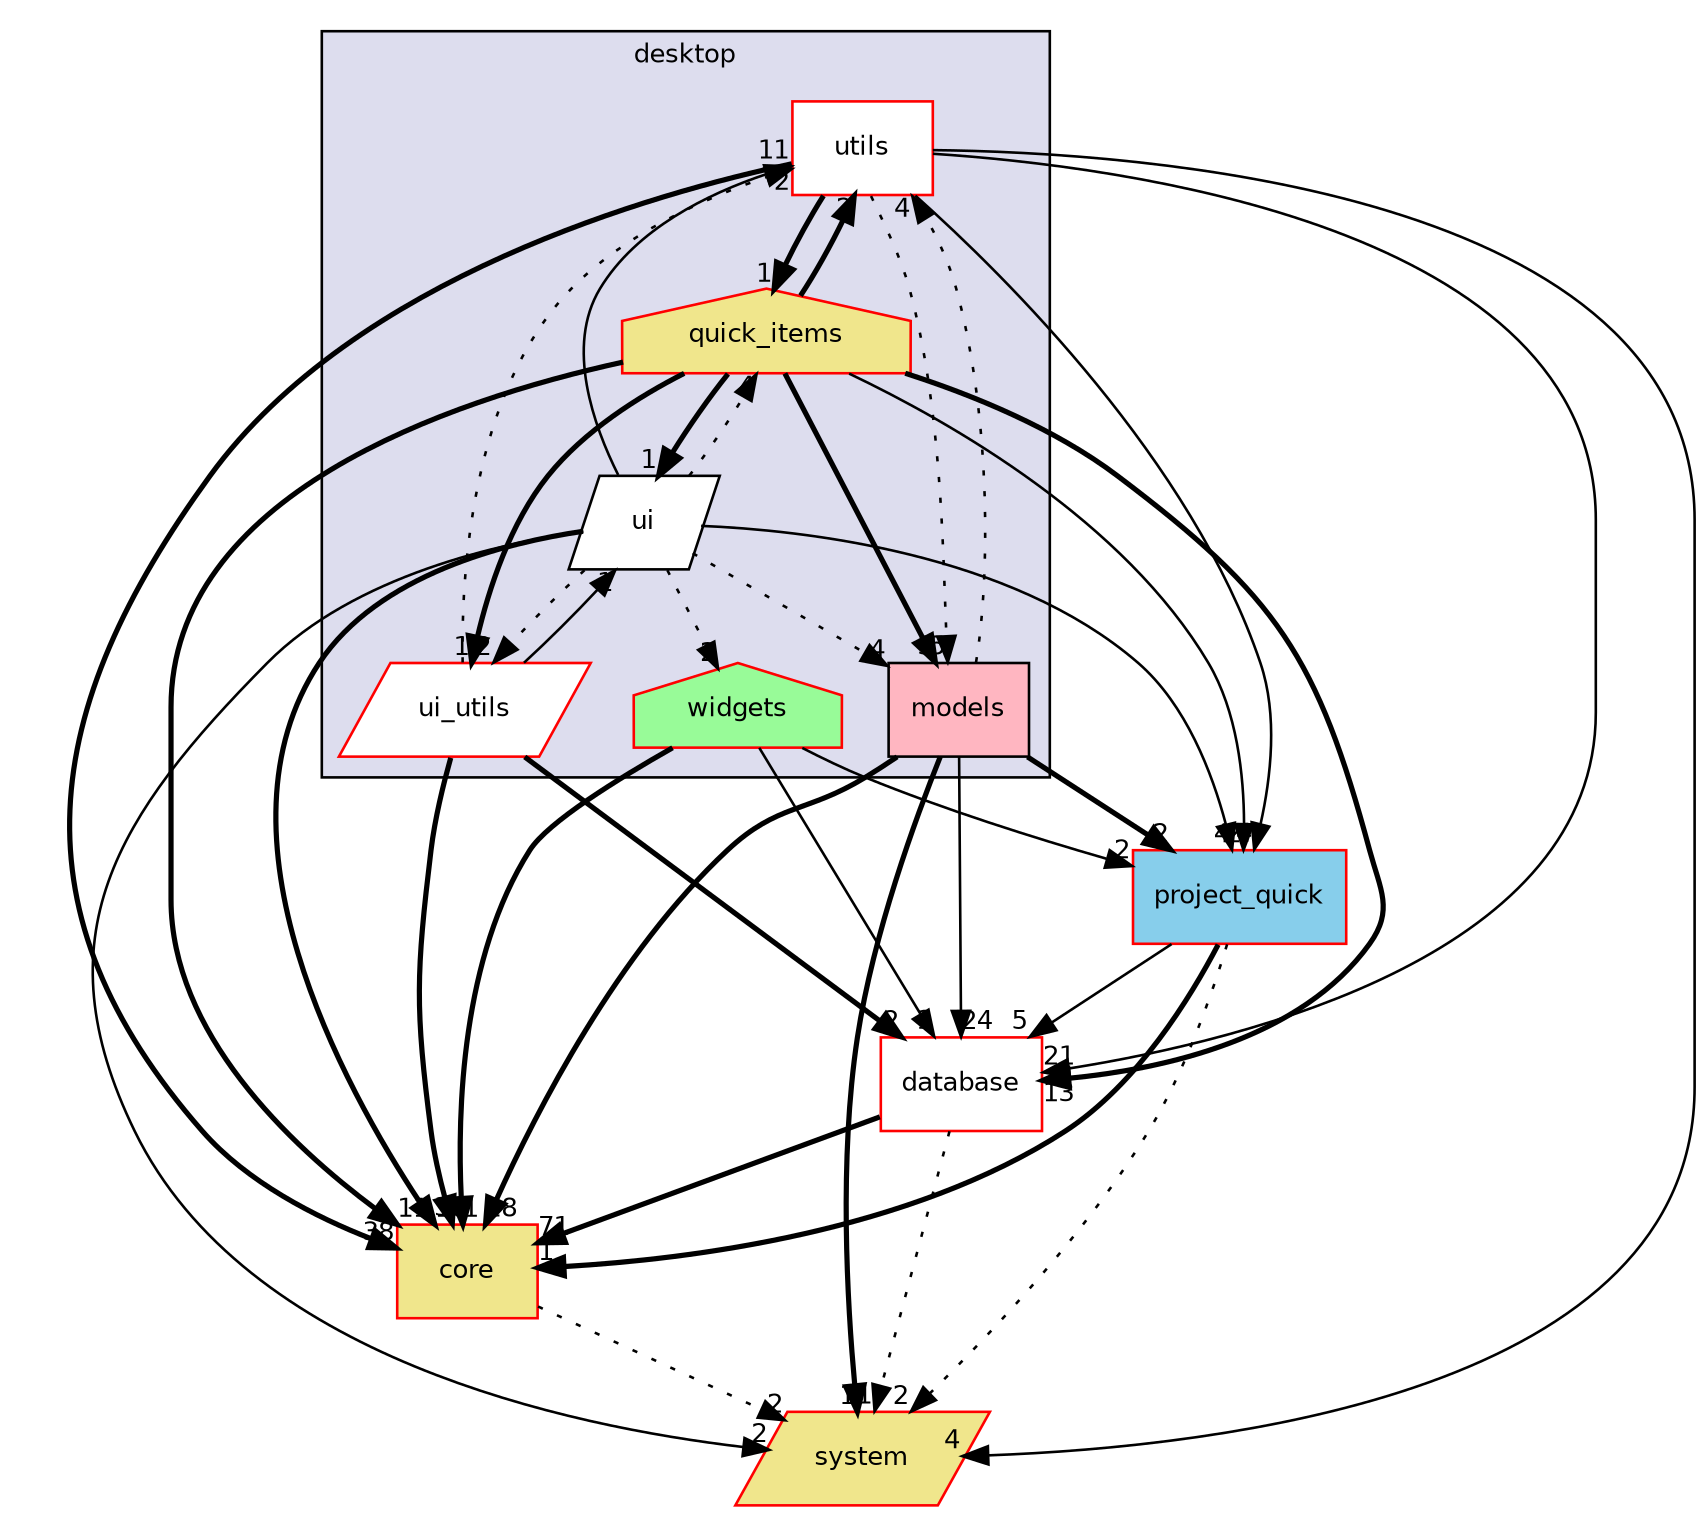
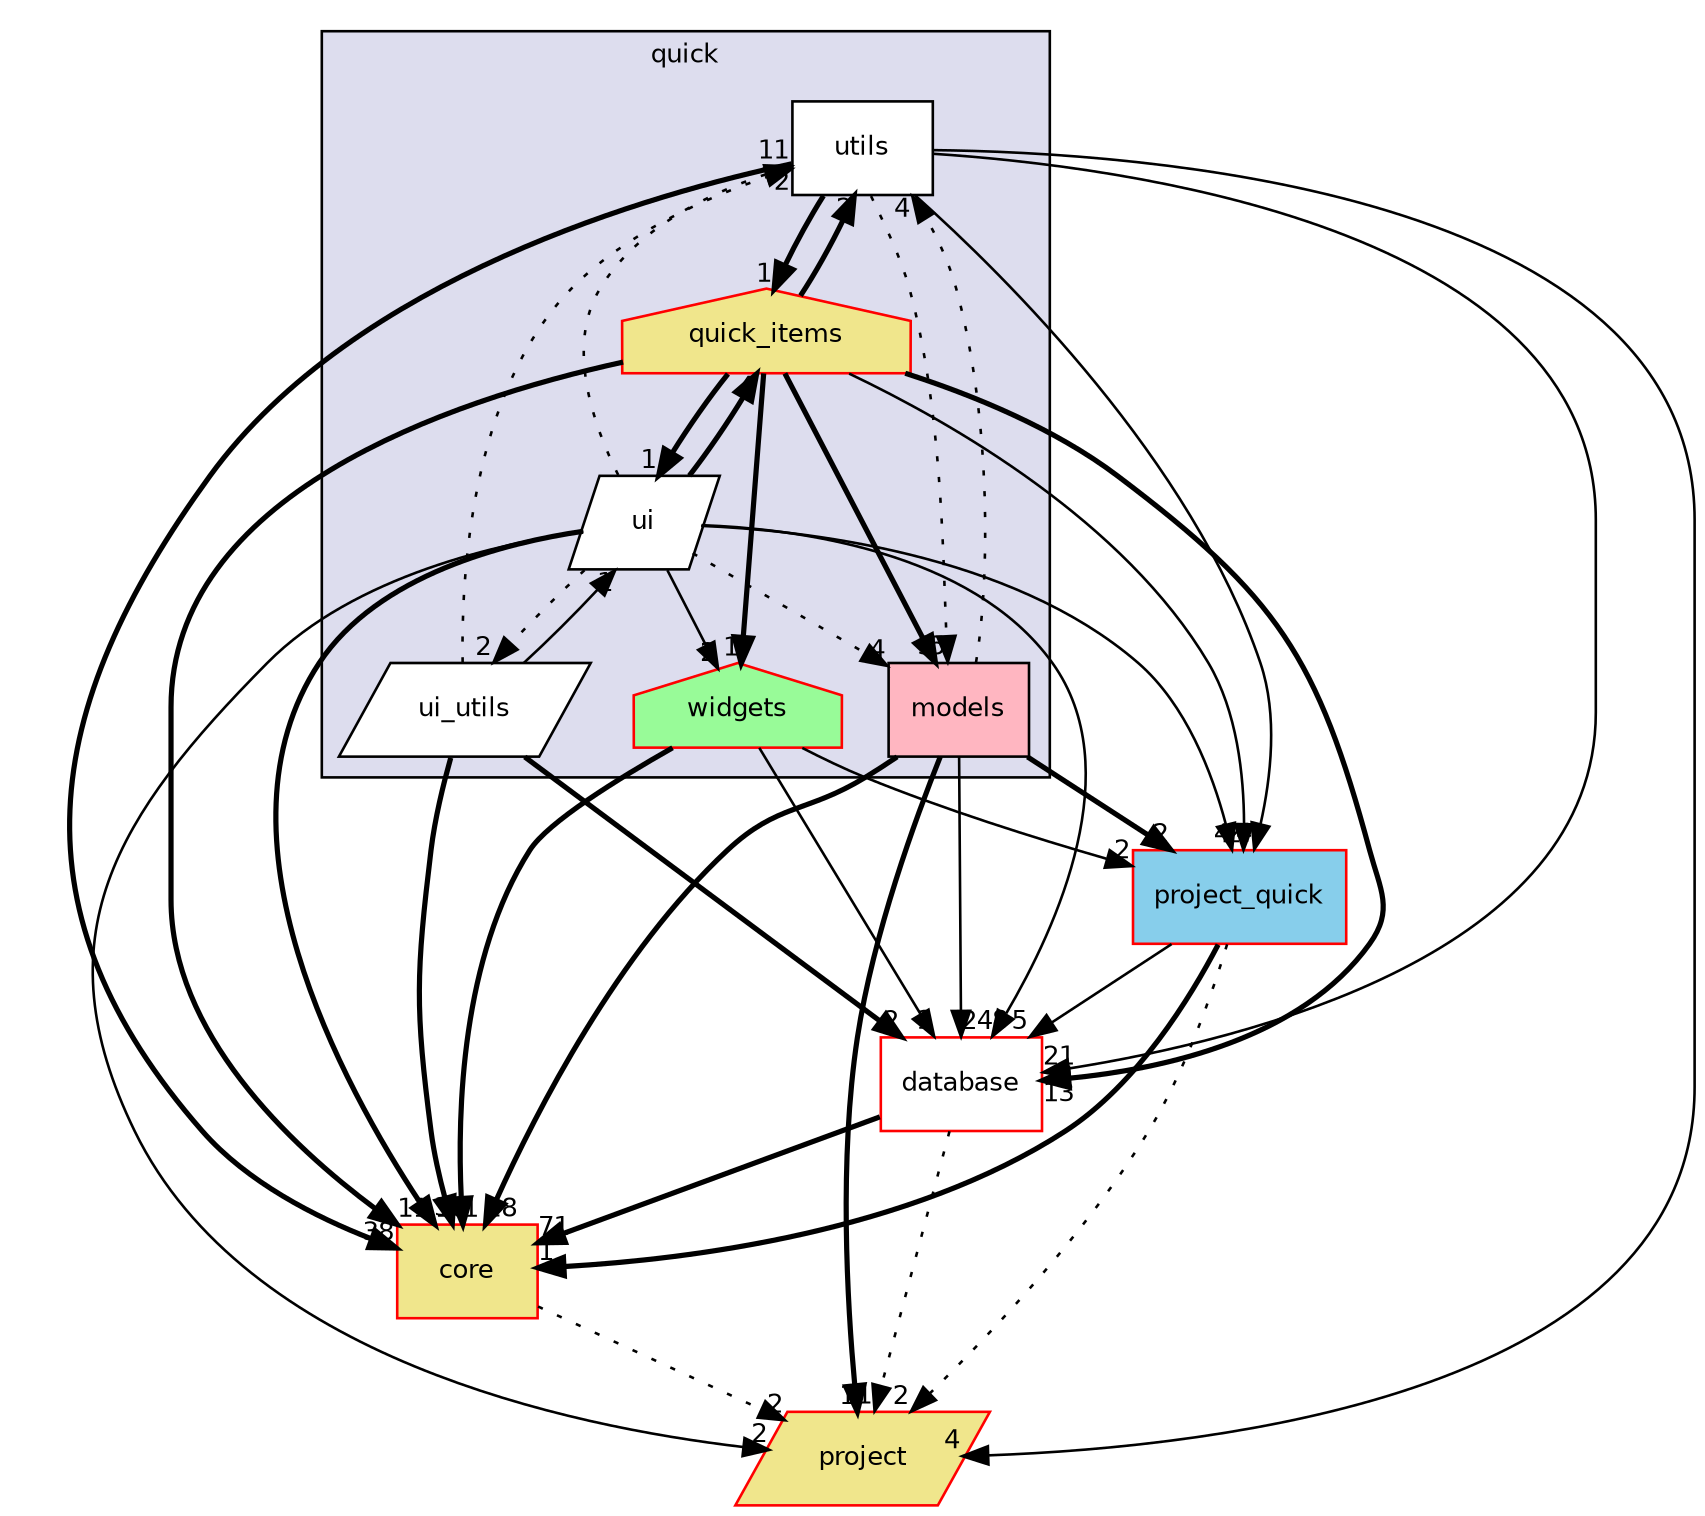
(686, 56) -> (686, 56)
(863, 148) -> (863, 148)
(603, 284) -> (603, 284)
(717, 437) -> (717, 437)
(546, 478) -> (753, 505)
(687, 608) -> (687, 608)
none -> (1034, 643)
(465, 710) -> (465, 710)
(863, 1459) -> (863, 1459)
